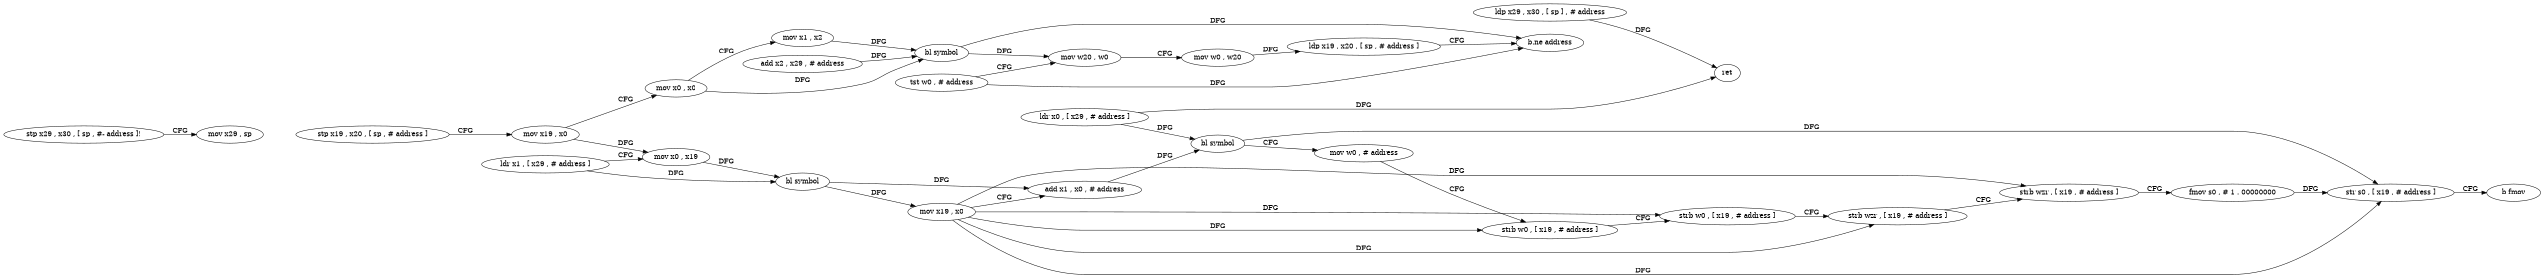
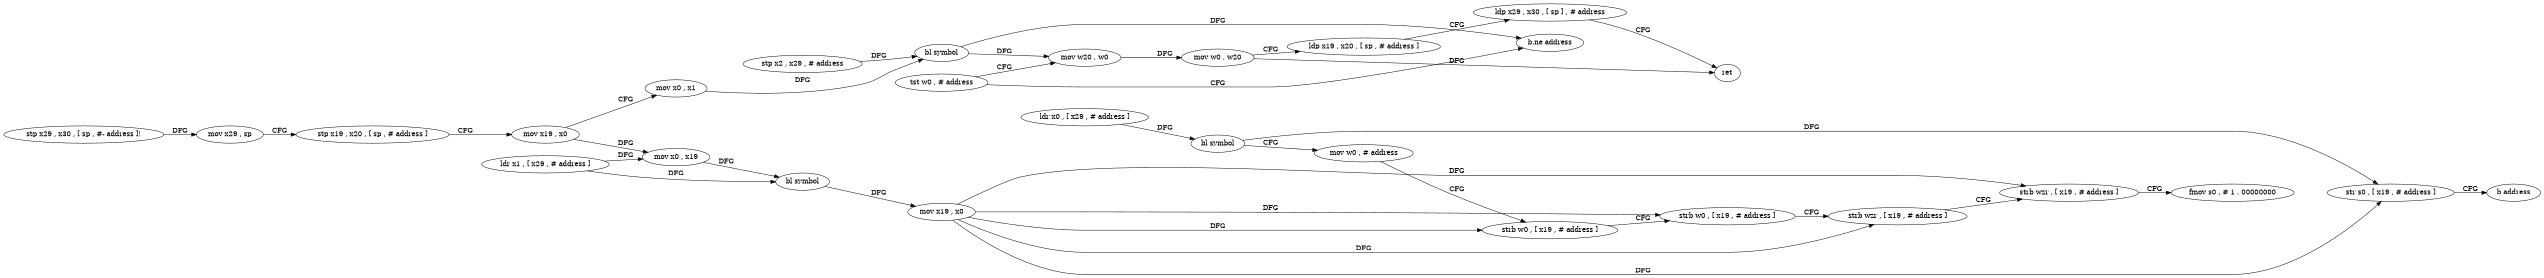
(1643, 31) -> (1643, 31)
(803, 38) -> none
(1475, 44) -> (1444, 32)
(1271, 50) -> (1271, 50)
(1165, 54) -> (1165, 54)
(803, 64) -> (803, 64)
(1218, 83) -> (1218, 83)
(676, 88) -> (676, 88)
(1426, 109) -> (1482, 66)
(180, 131) -> (180, 131)
none -> (277, 135)
(626, 155) -> (626, 155)
(1085, 190) -> none
(2308, 193) -> none
(2514, 193) -> (2514, 193)
